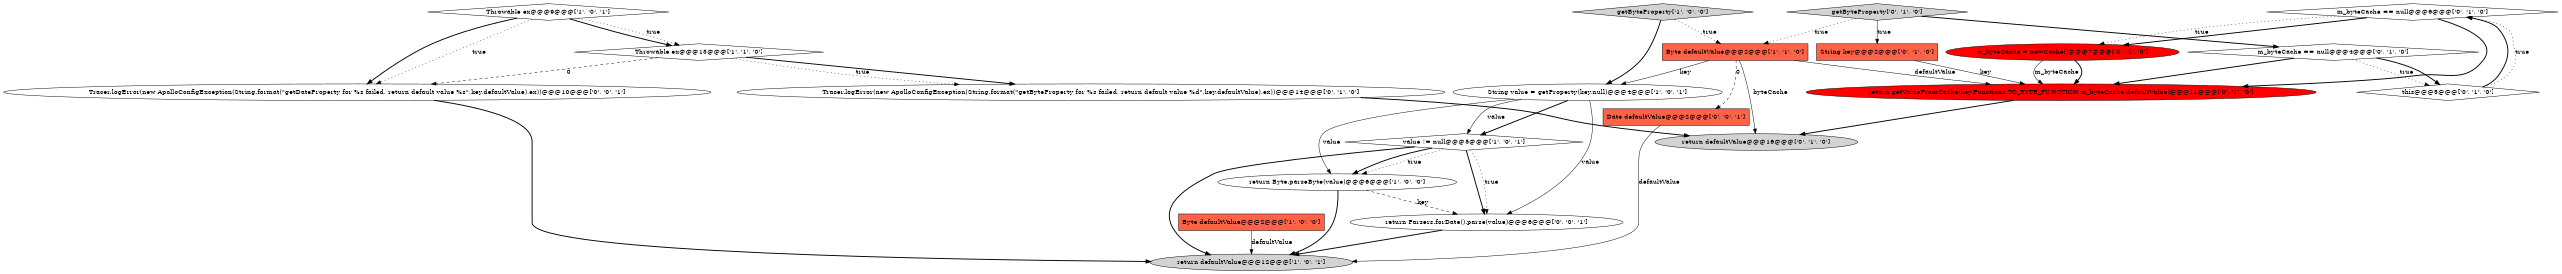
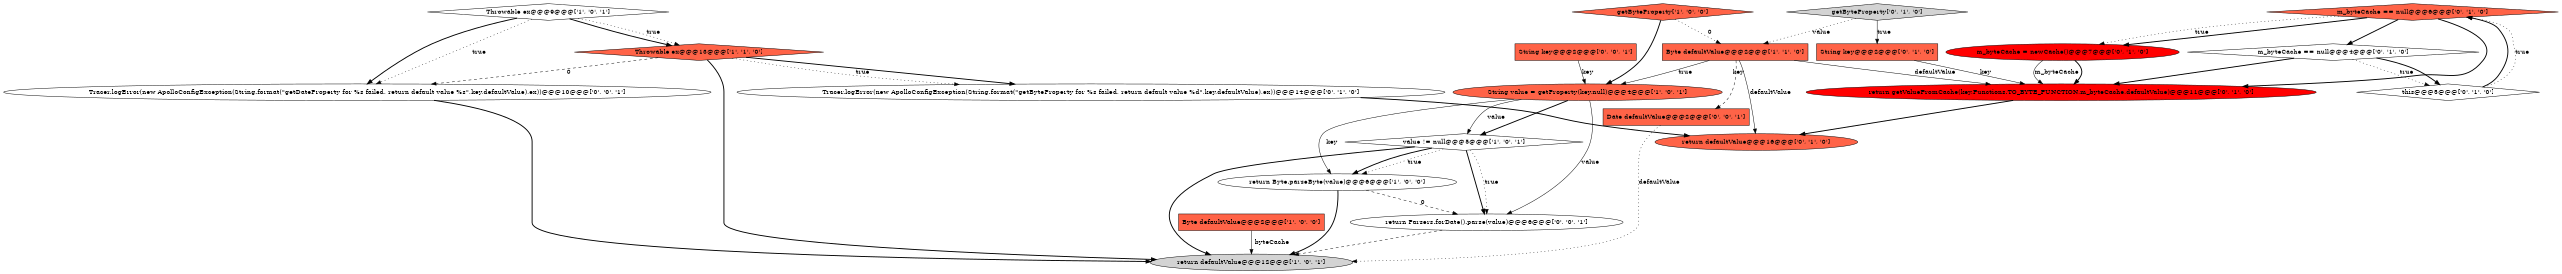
(1663, 12) -> (1663, 12)
(2413, 12) -> (2413, 12)
(2098, 31) -> (2375, 31)
(1710, 32) -> (1710, 32)
(1822, 32) -> (1822, 32)
(699, 52) -> (699, 52)
none -> (1576, 52)
(1686, 72) -> (1686, 72)
(1738, 72) -> (1738, 72)
(1588, 92) -> (1588, 92)
(1771, 92) -> (1771, 92)
(1332, 142) -> (1332, 142)
(1756, 142) -> (1756, 142)
(1423, 202) -> (1423, 202)
(1272, 242) -> (1272, 242)
(1370, 242) -> (1370, 242)
none -> (852, 245)
(1554, 250) -> (1554, 250)
